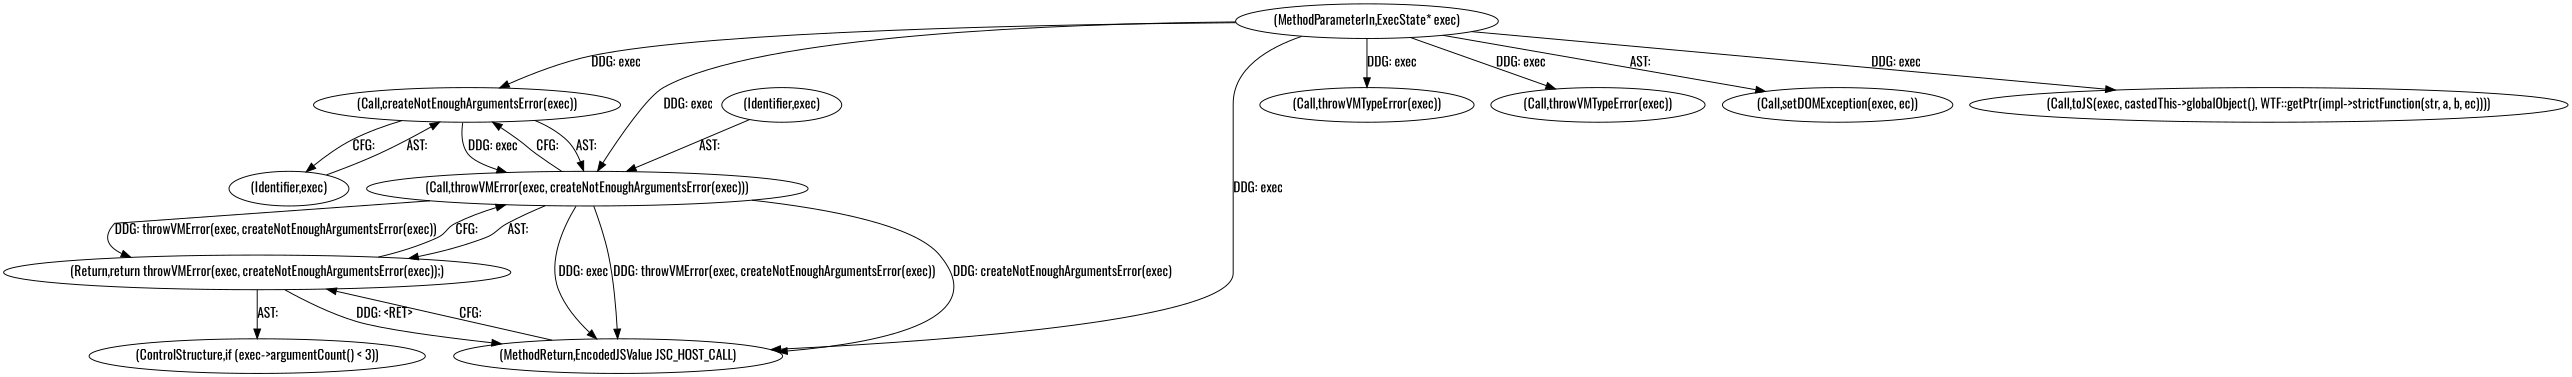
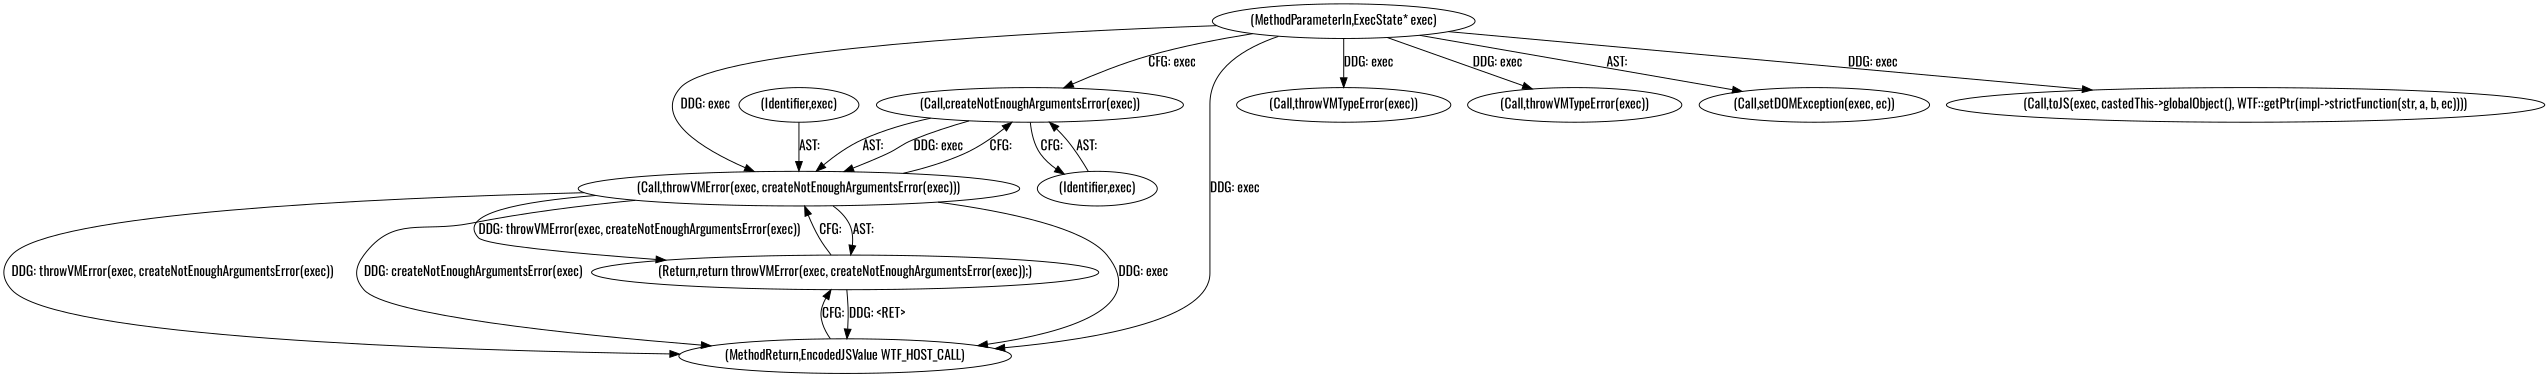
(616, 63) -> (1172, 63)
(257, 356) -> none
(618, 356) -> (845, 356)
